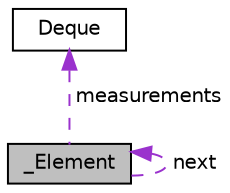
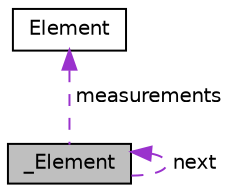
(69, 30) -> (69, 30)
